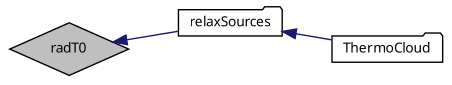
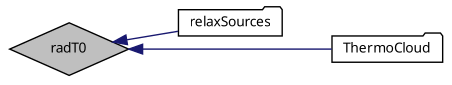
(314, 37) -> (237, 49)
